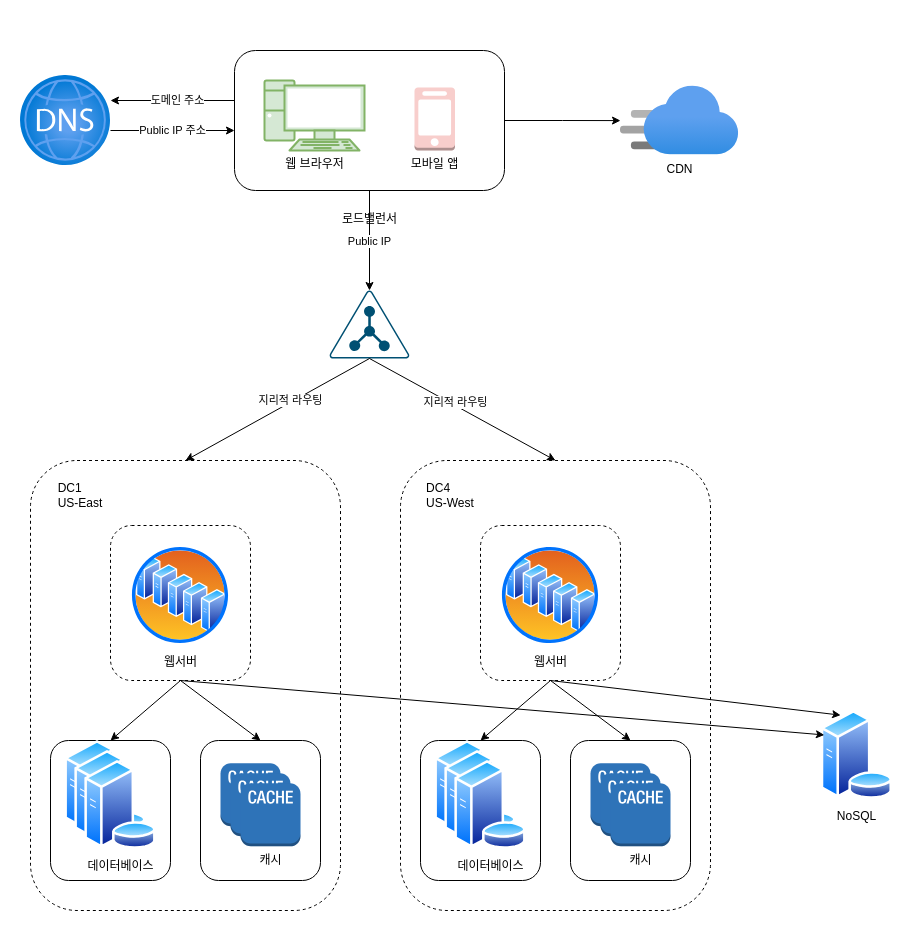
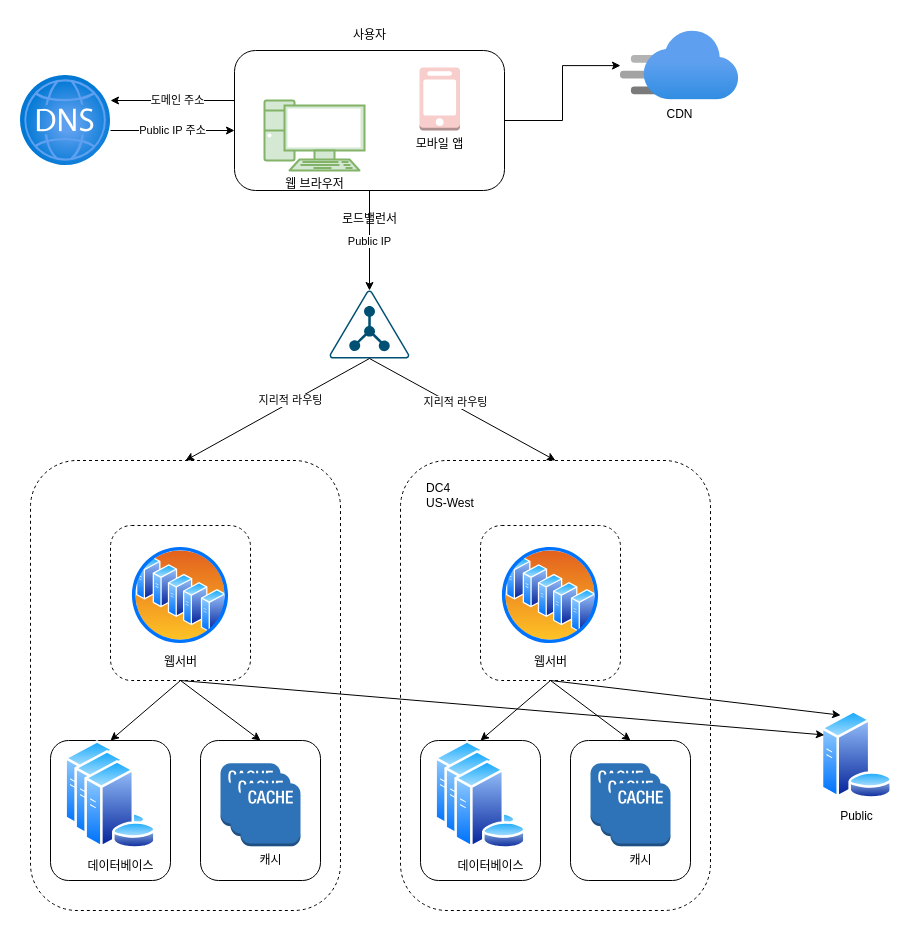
none -> (370, 36)
(315, 116) -> (315, 136)
(435, 119) -> (440, 99)
(680, 121) -> (680, 66)
(81, 496) -> none
(857, 817) -> (857, 817)
